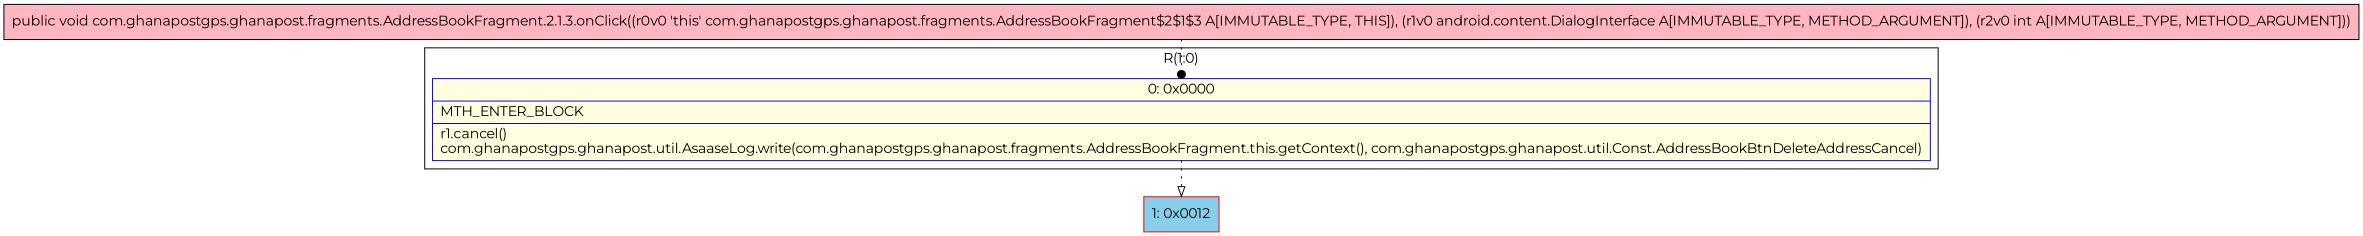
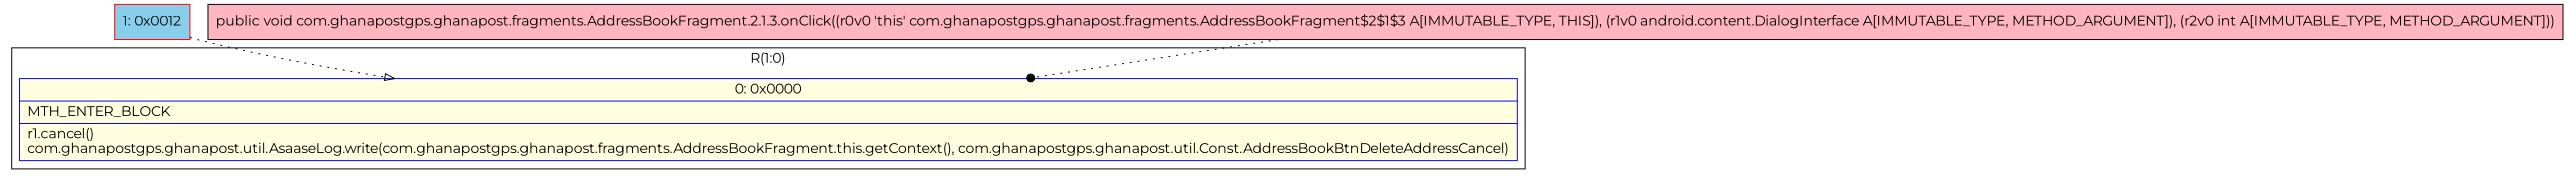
(1181, 175) -> (287, 59)
